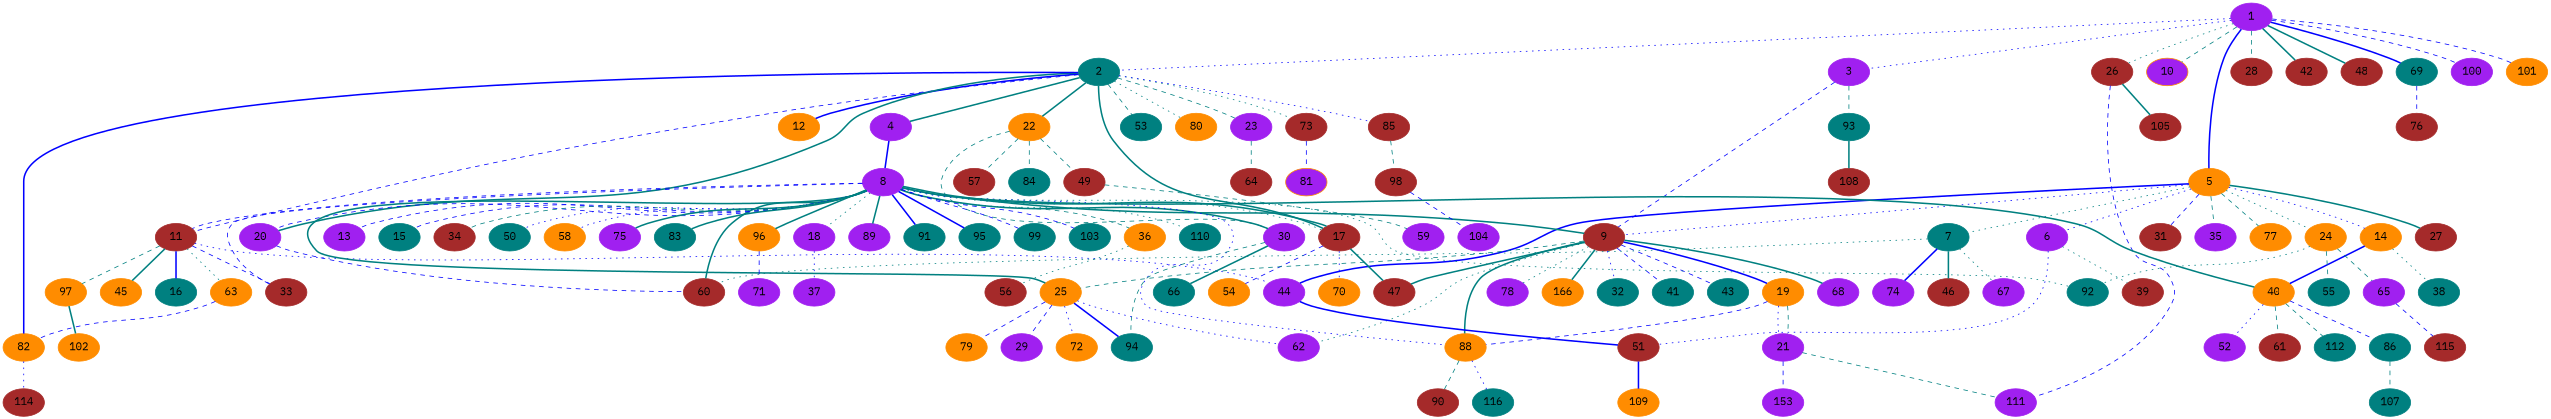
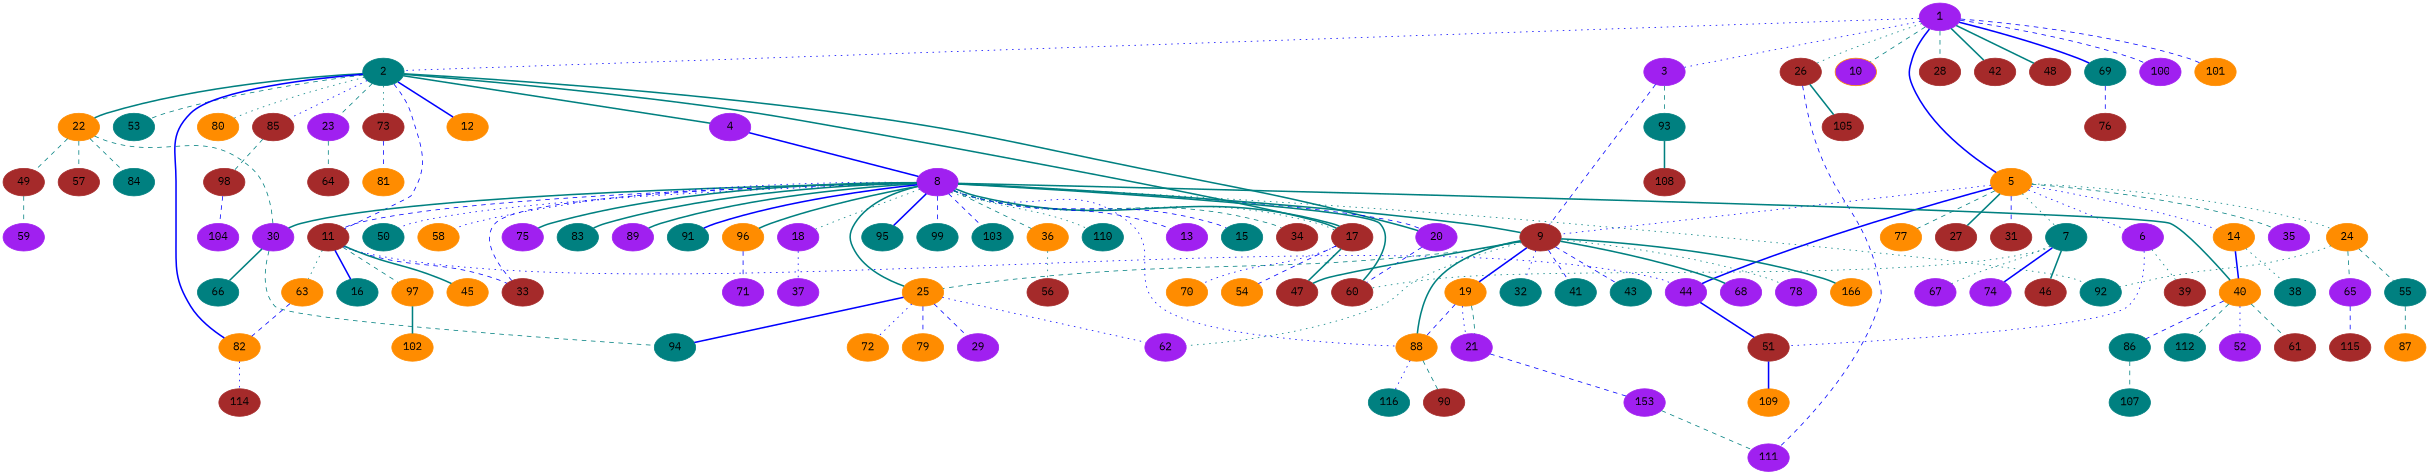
(1306, 182) -> (383, 182)
none -> (2405, 347)
(1899, 375) -> (1707, 430)
